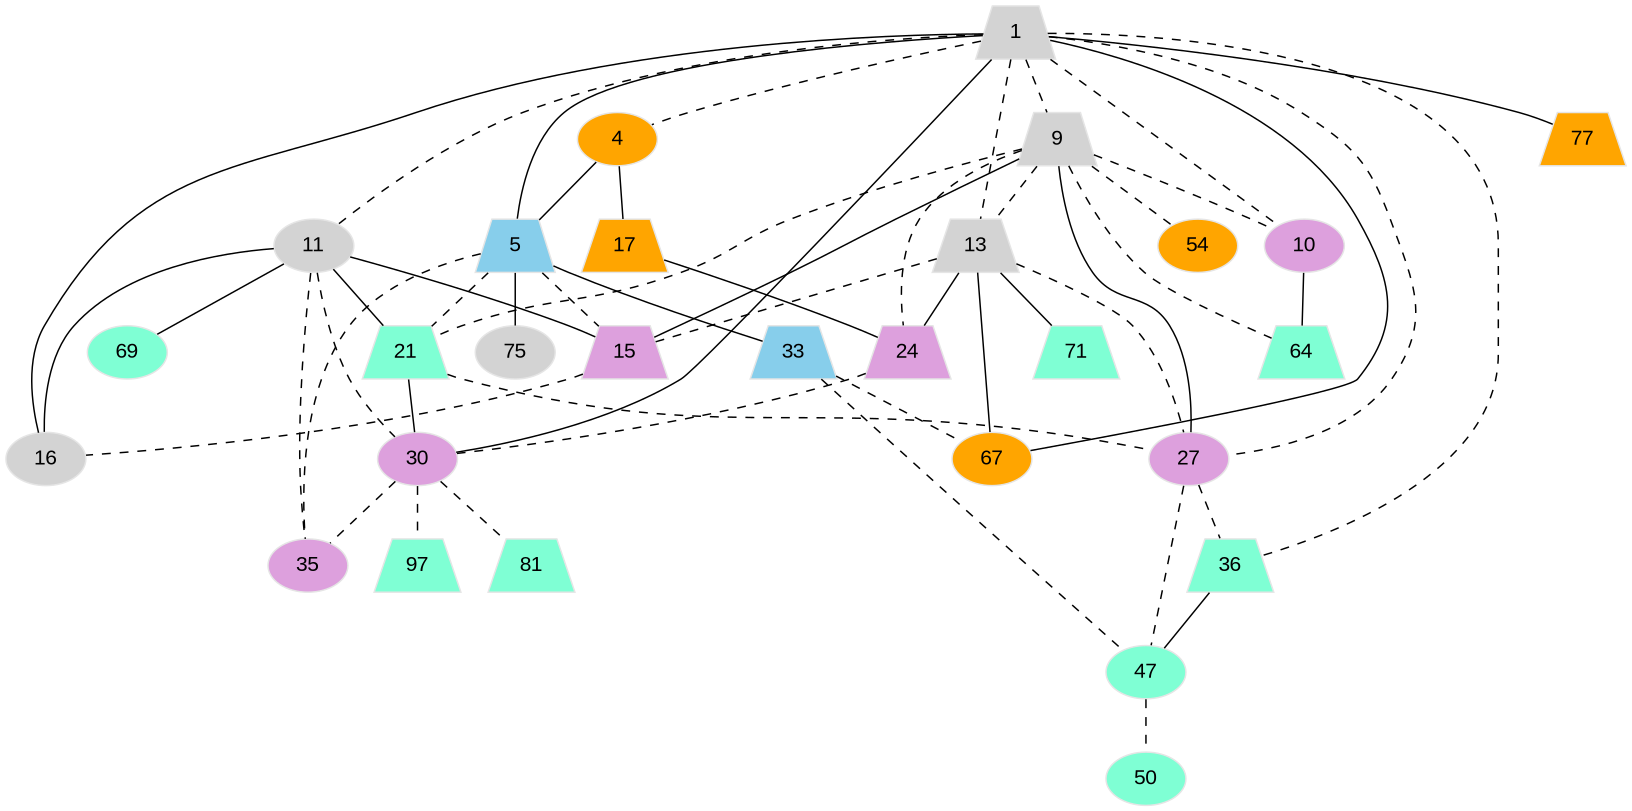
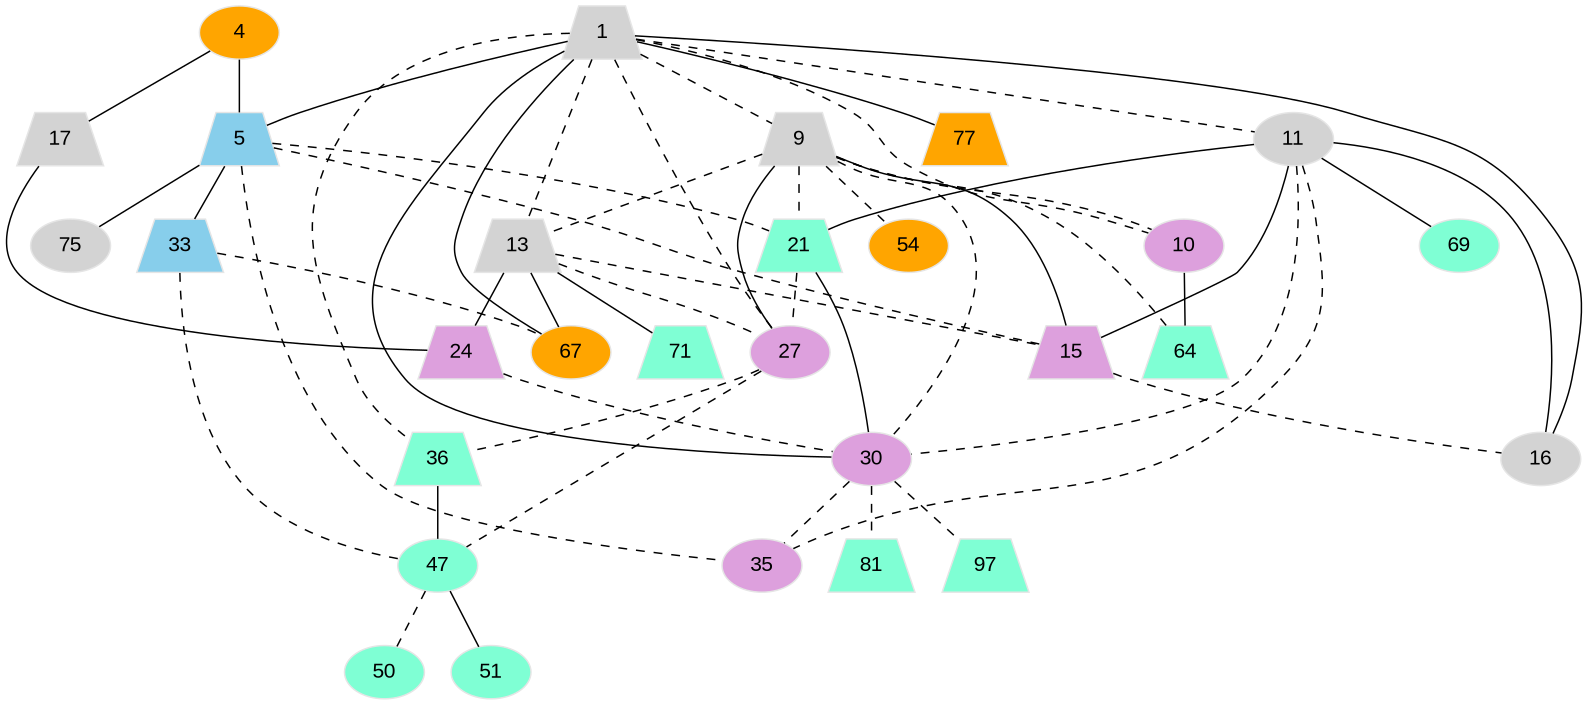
(815, 79) -> none
(921, 217) -> (975, 268)
(625, 246) -> (60, 139)
none -> (491, 672)
